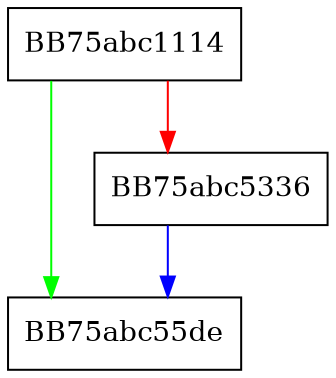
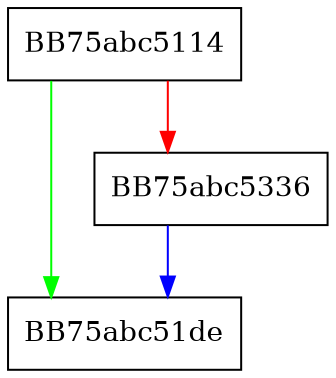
(125, 44) -> (125, 44)
(125, 334) -> (125, 334)
